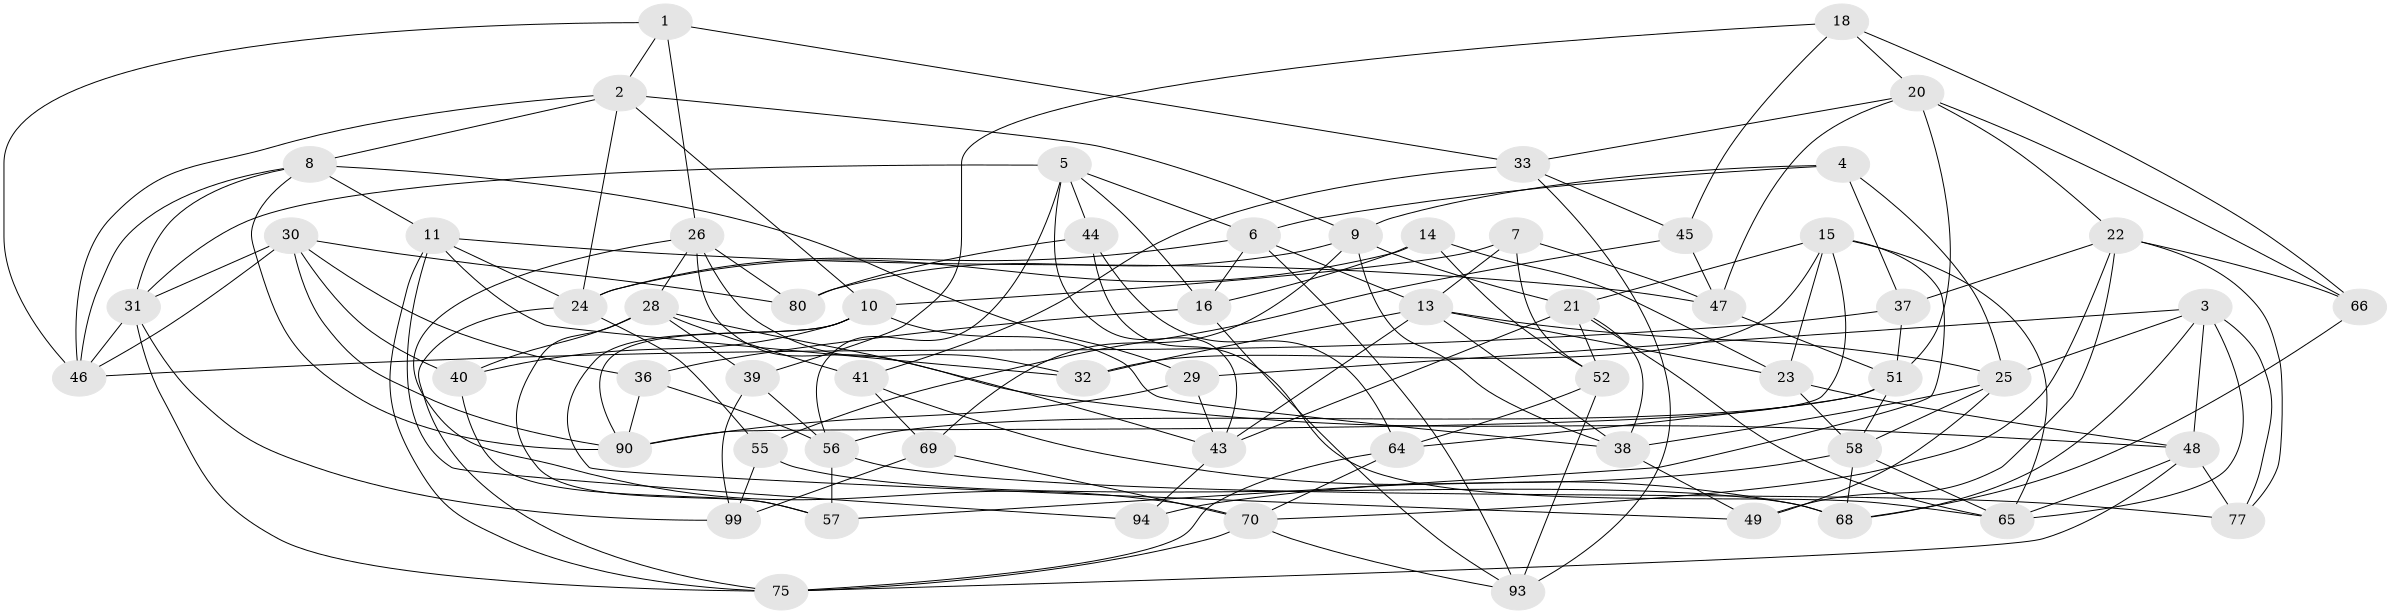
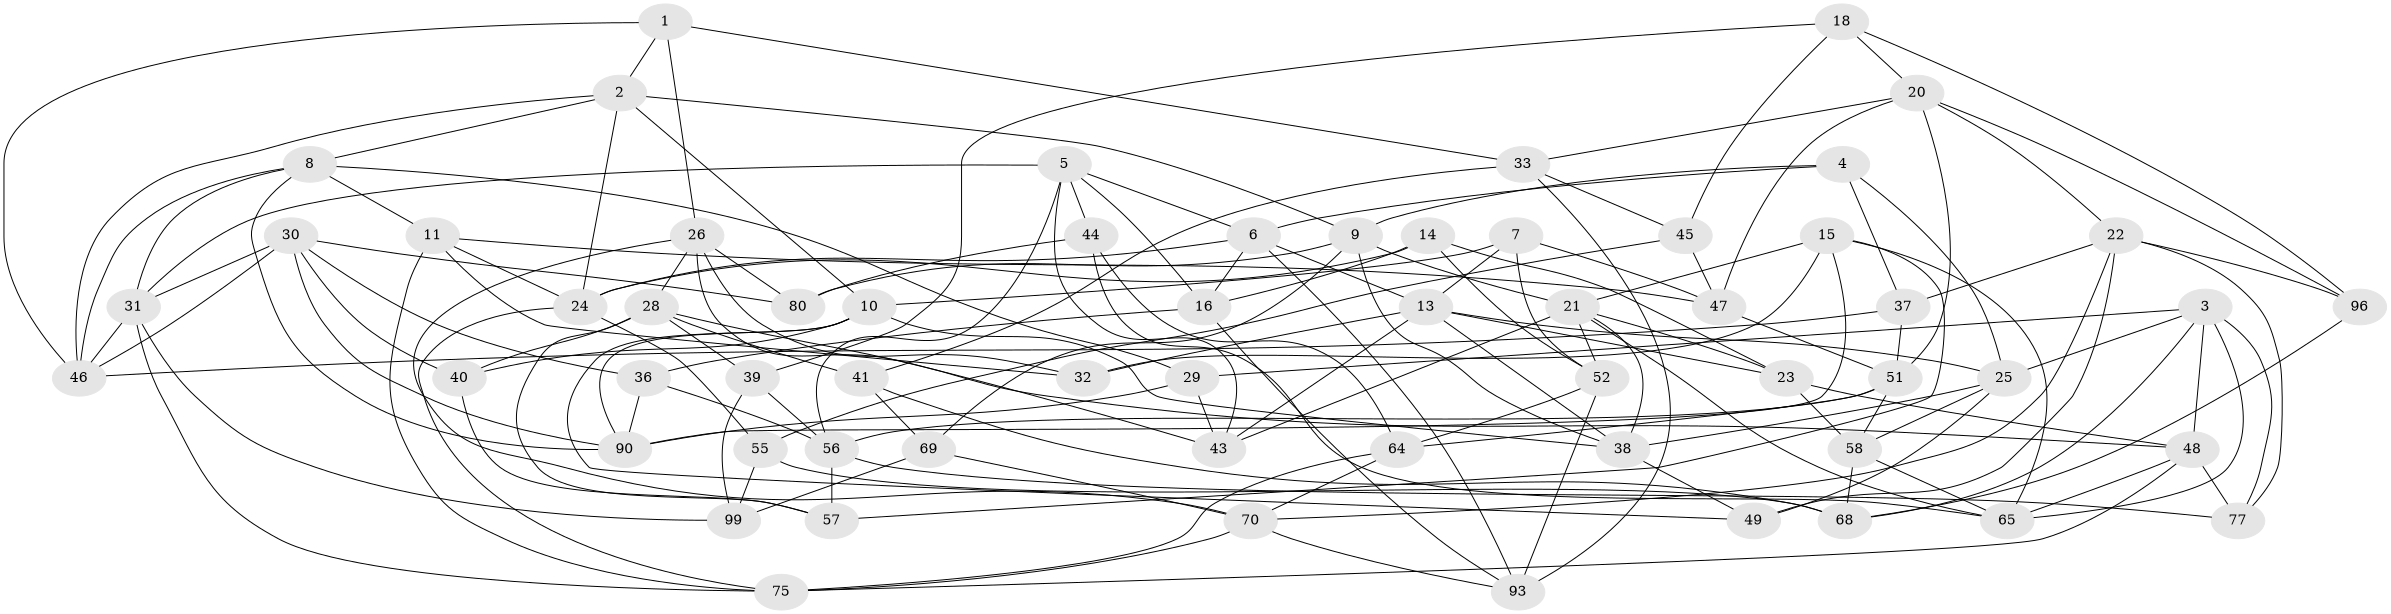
(1807, 307) -> (1711, 349)
(2360, 307) -> (2360, 307)
(1142, 521) -> none
